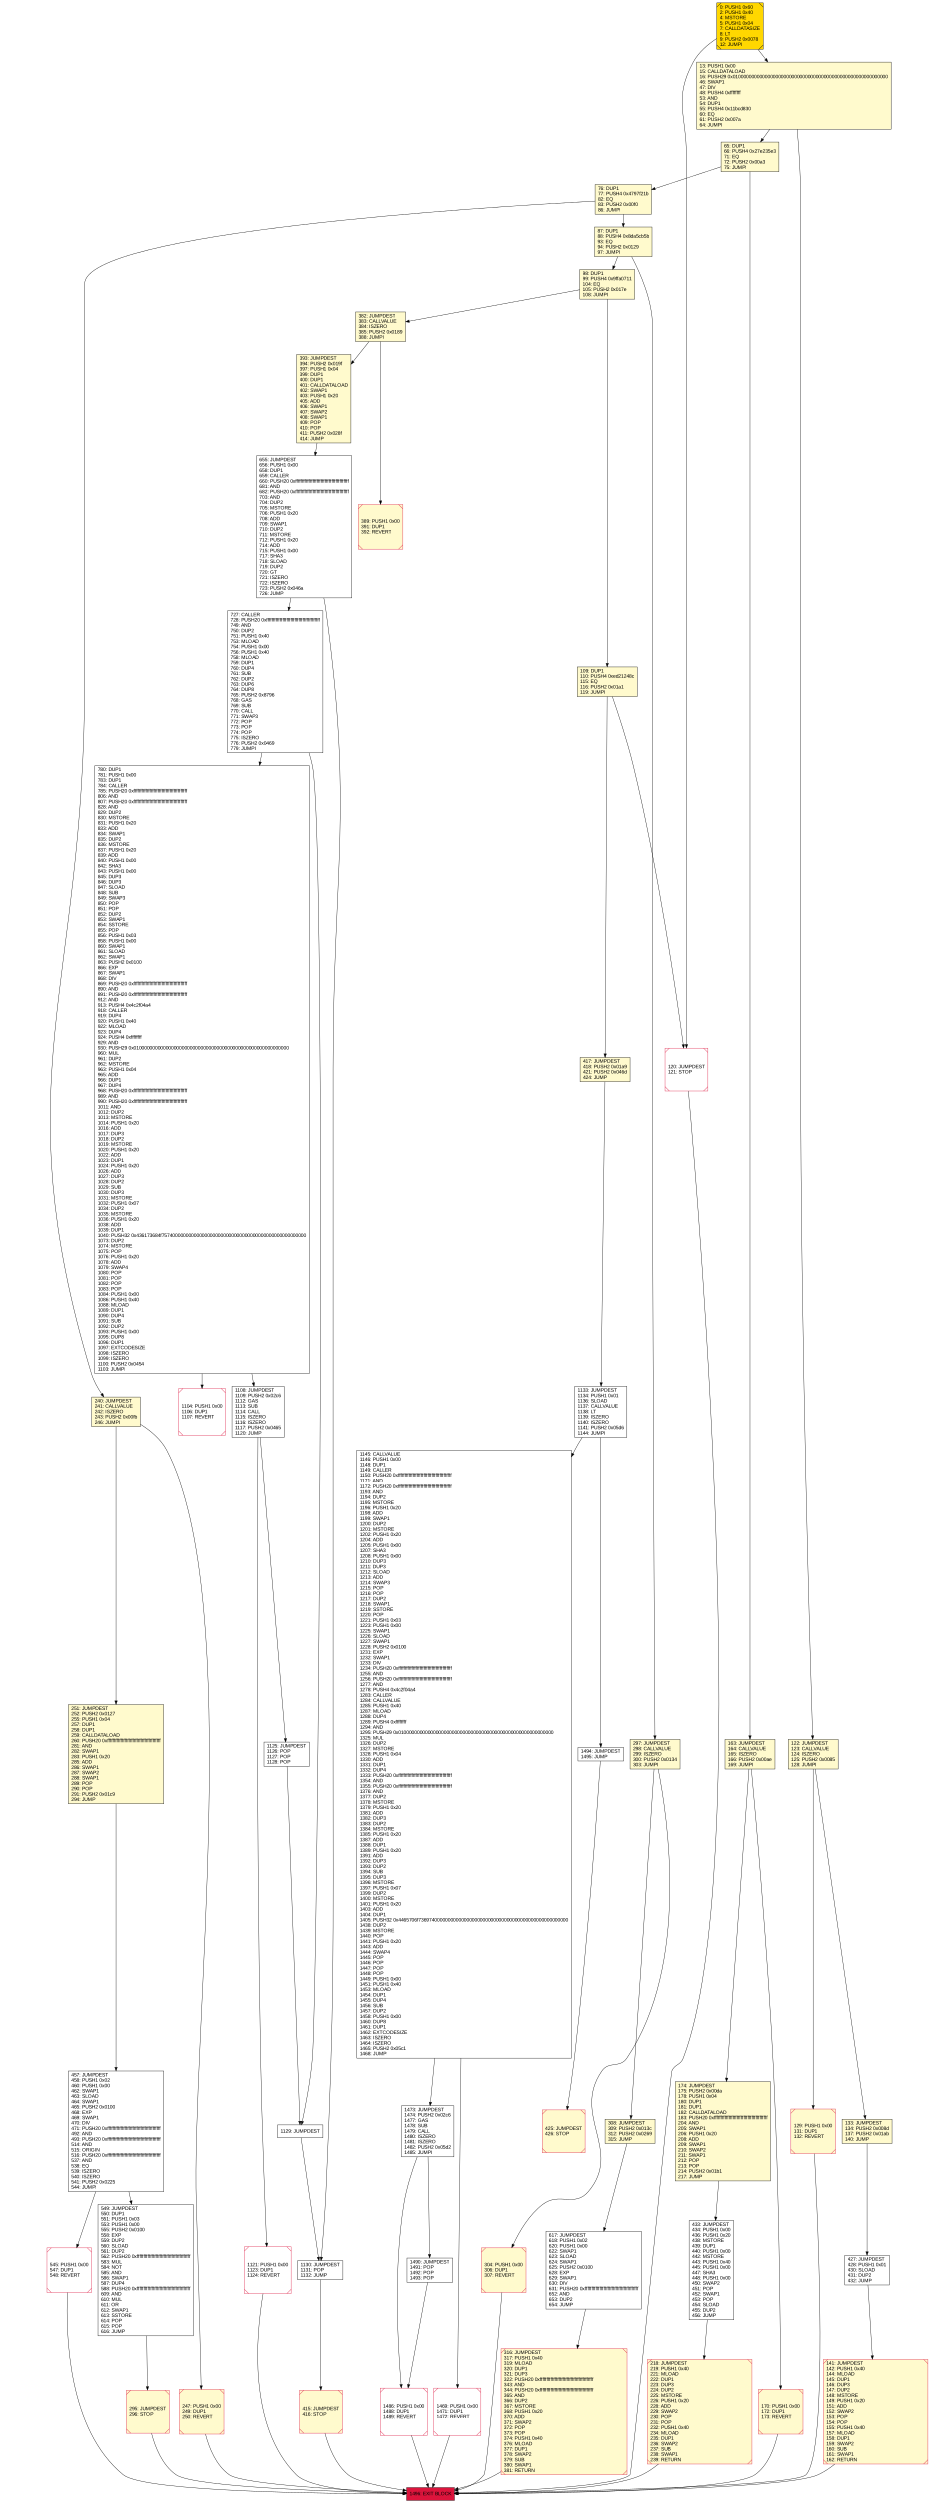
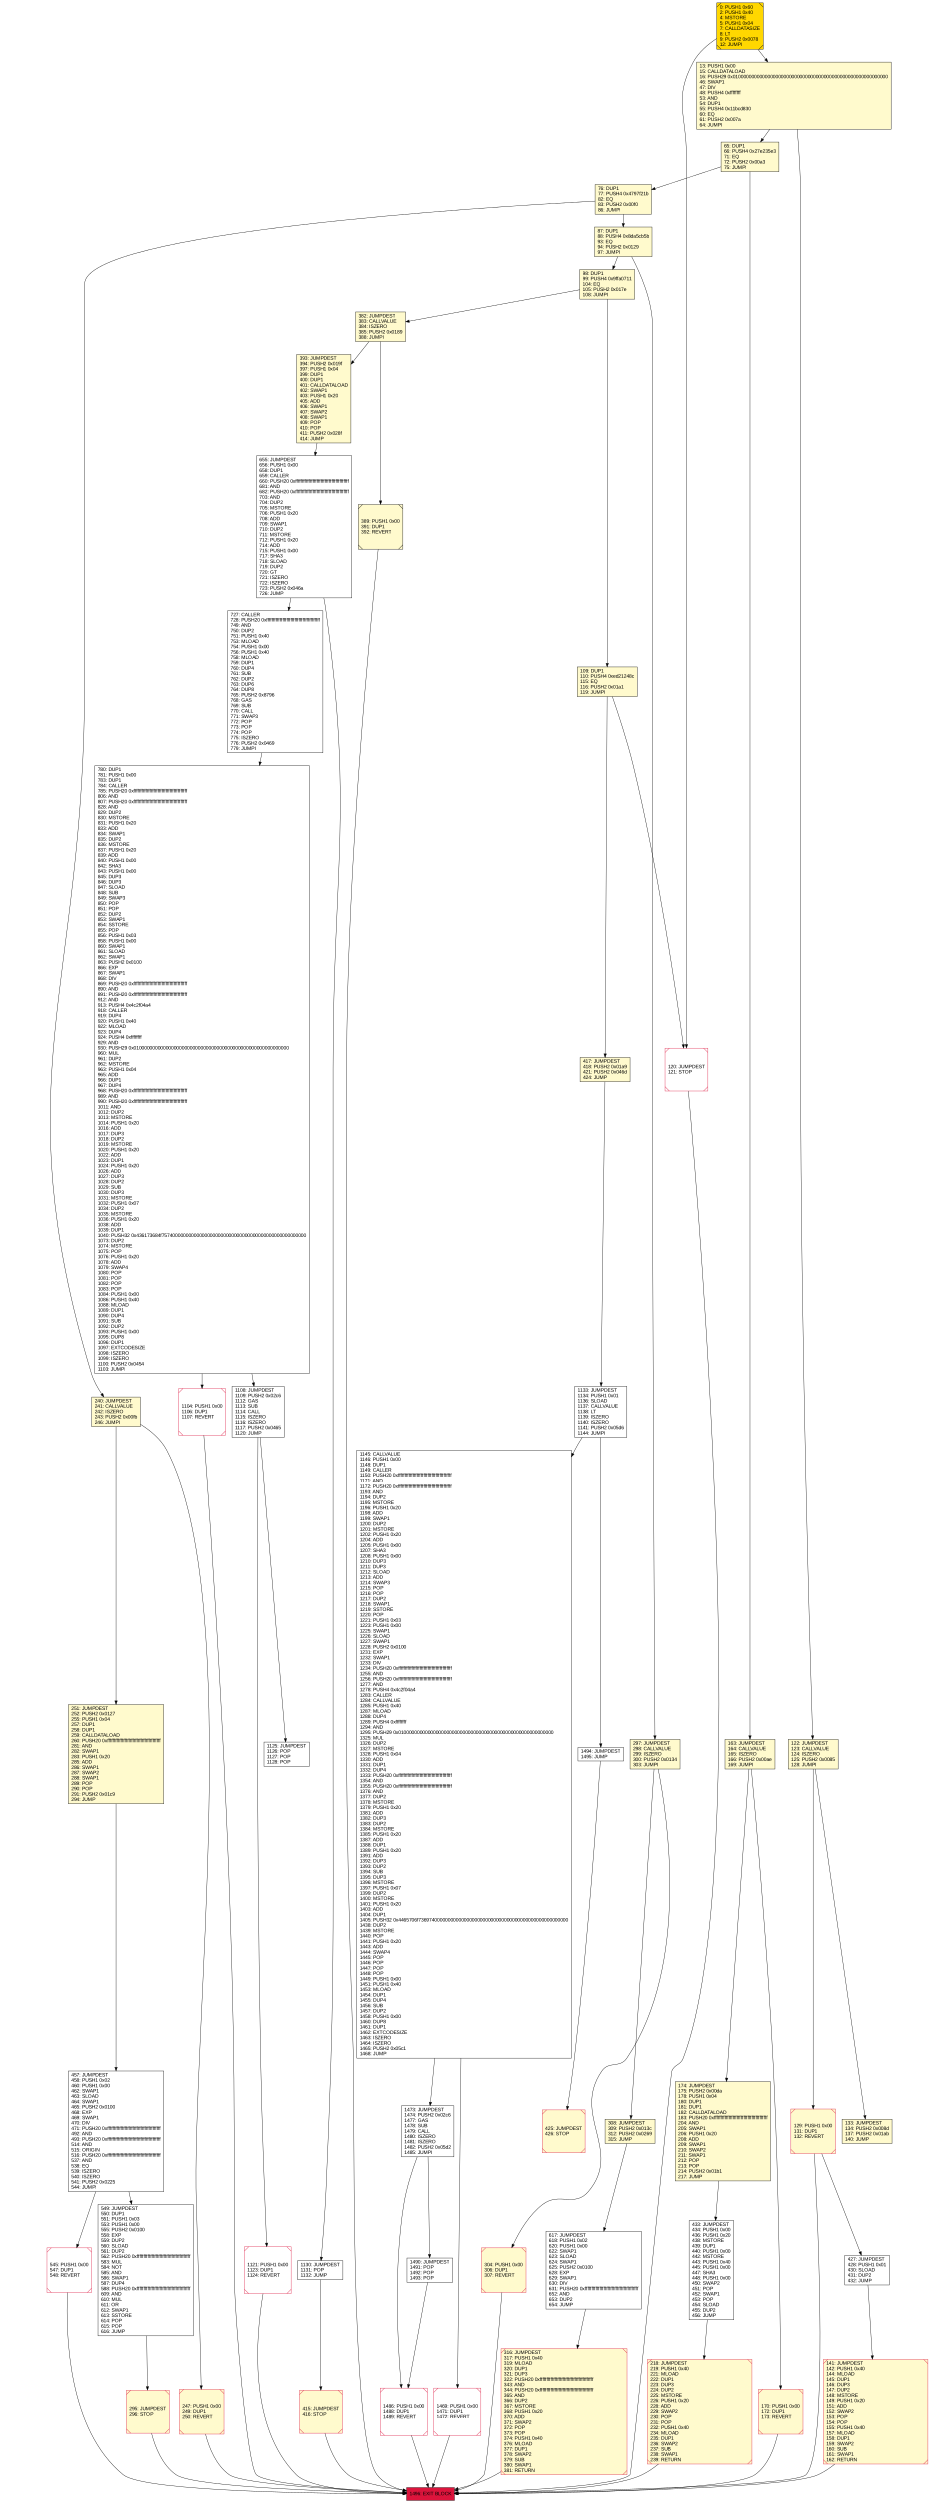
(381, 527) -> (381, 527)
none -> (346, 1528)
none -> (233, 2030)
(300, 2131) -> none
(867, 2198) -> (841, 2203)
